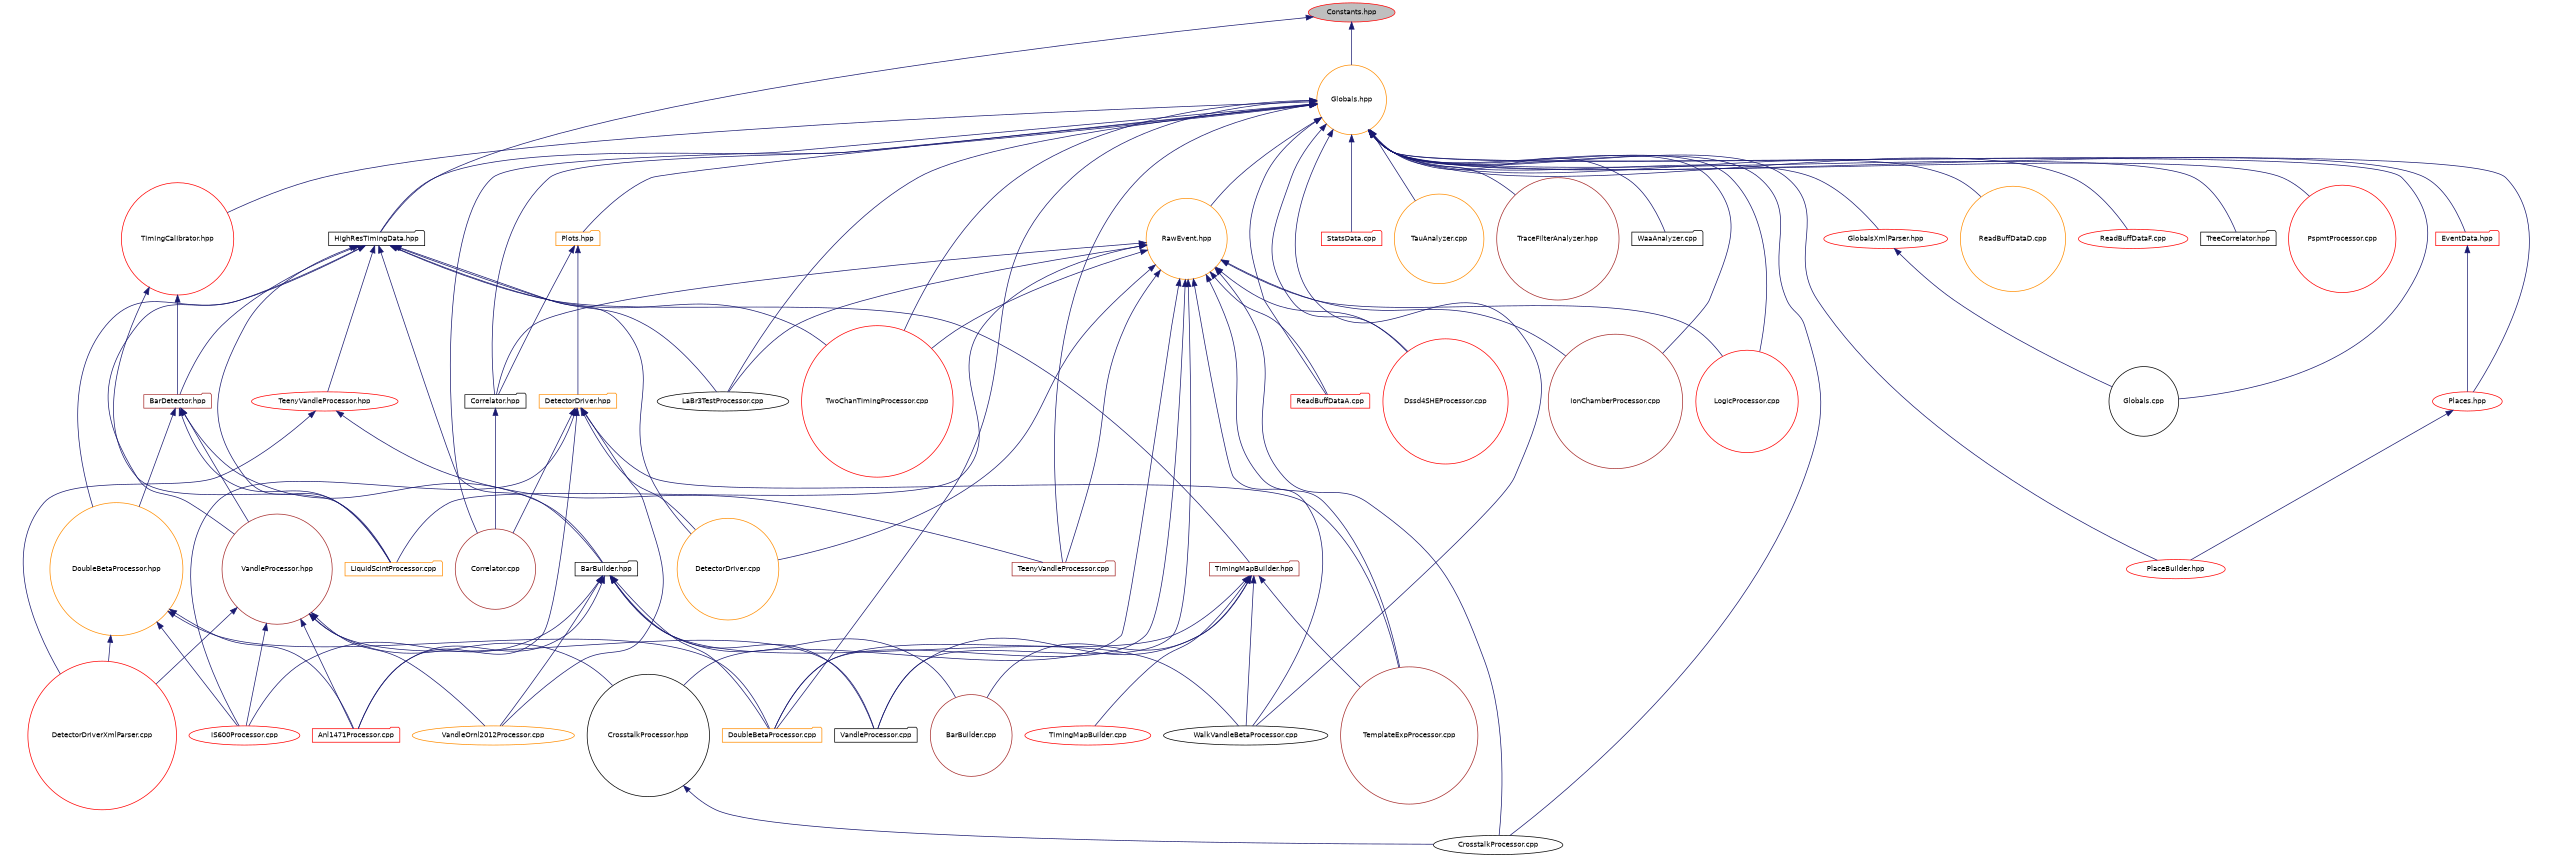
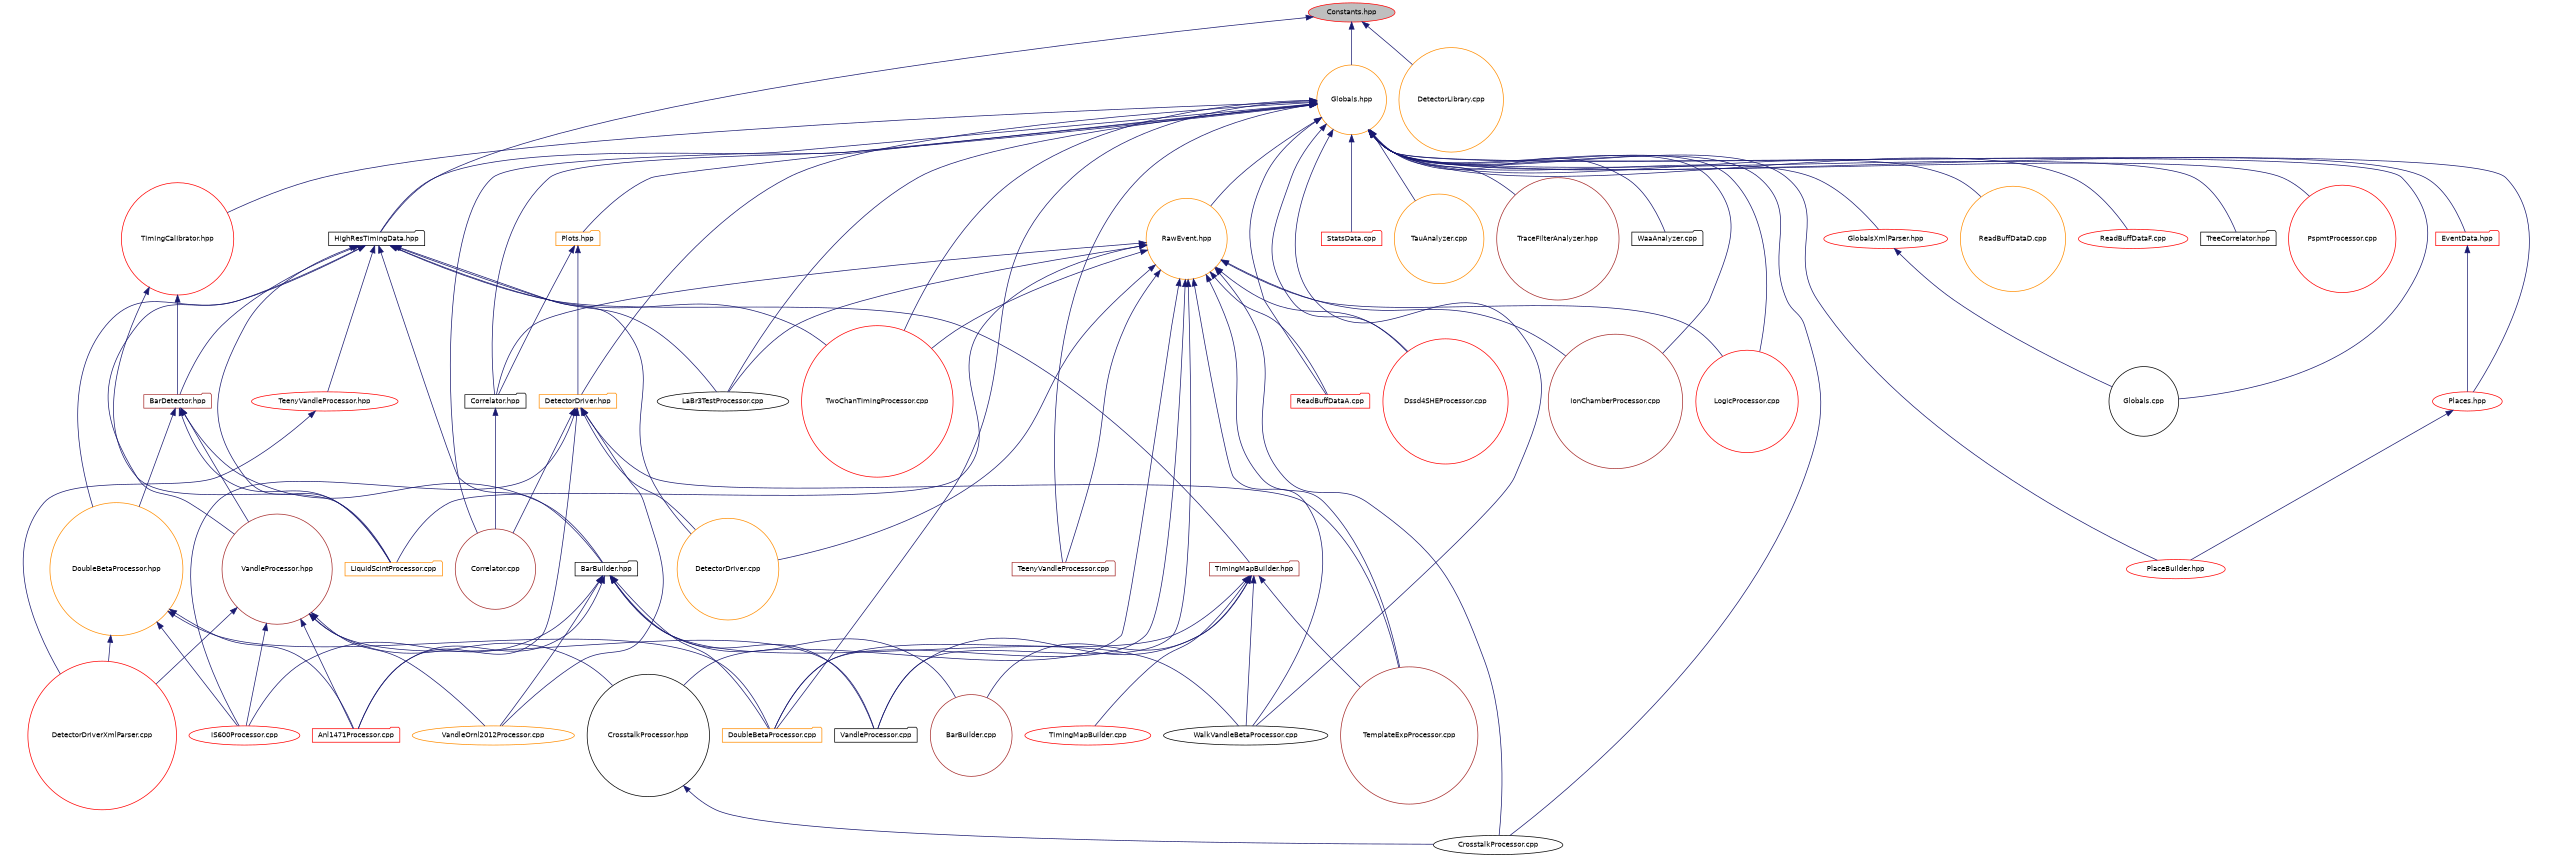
none -> (1451, 100)
none -> (835, 160)
(760, 500) -> none
